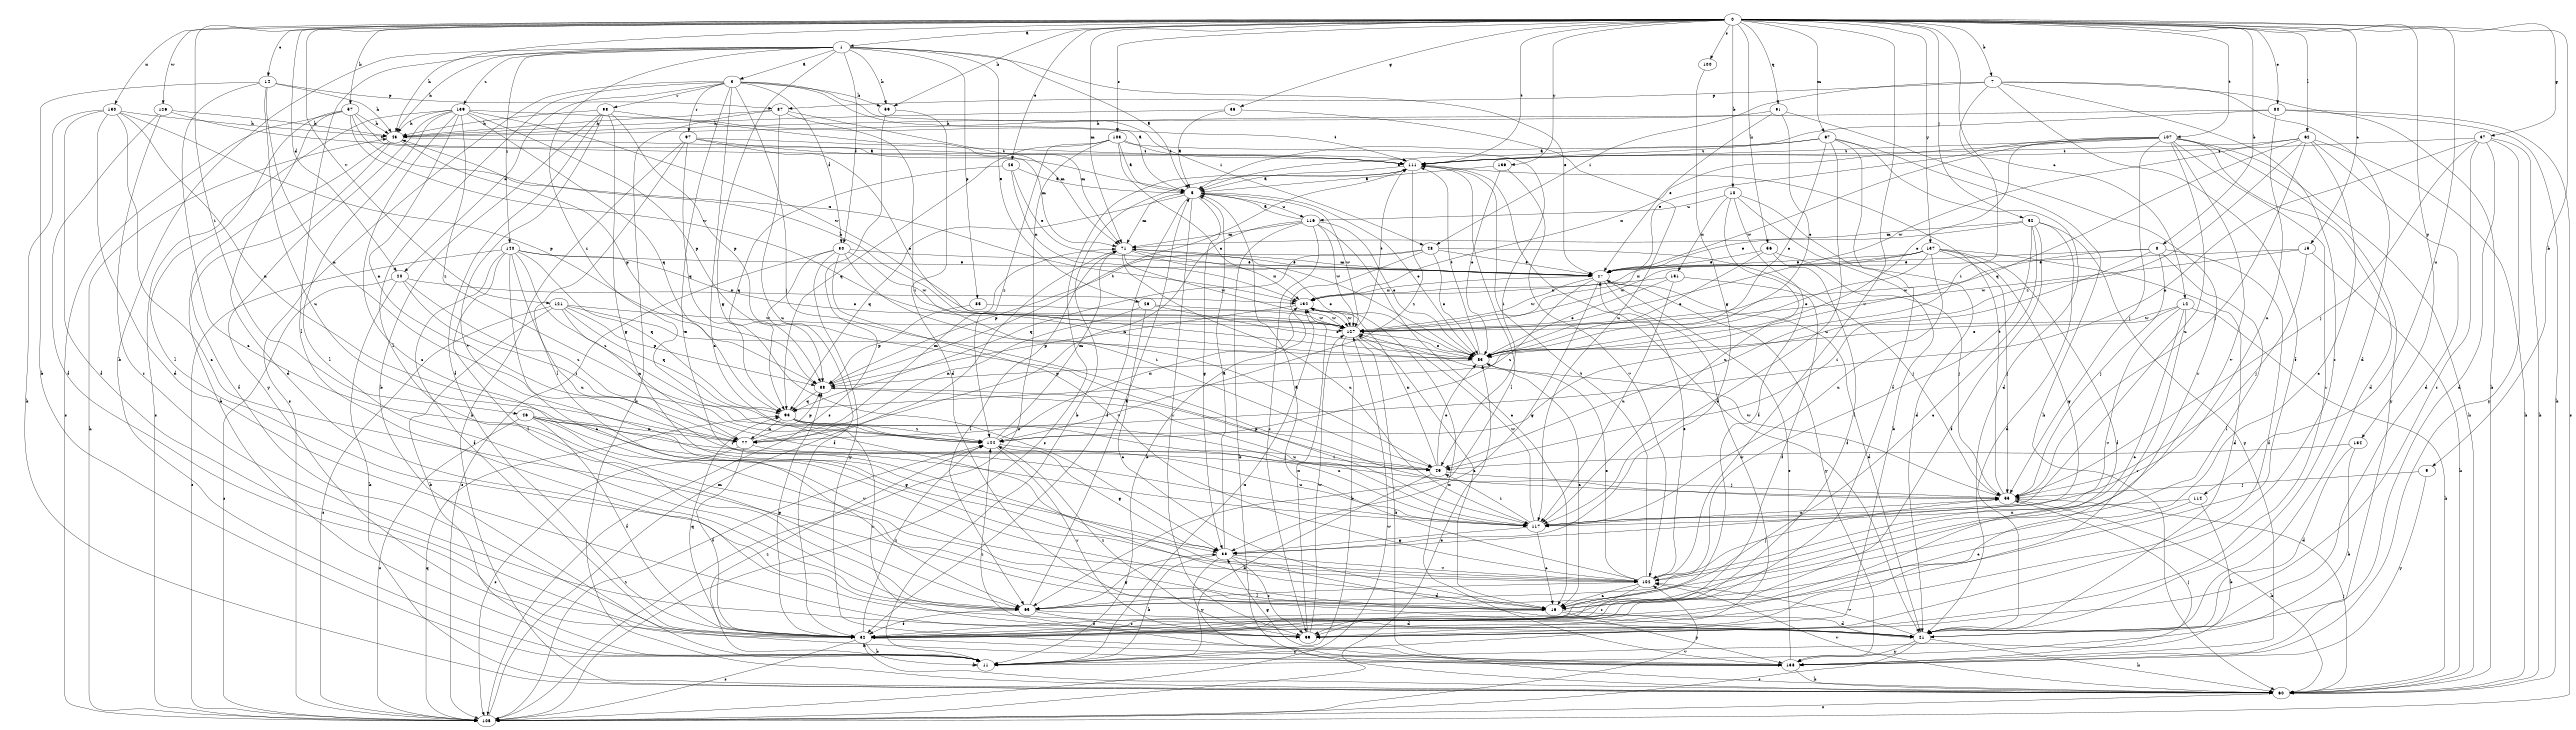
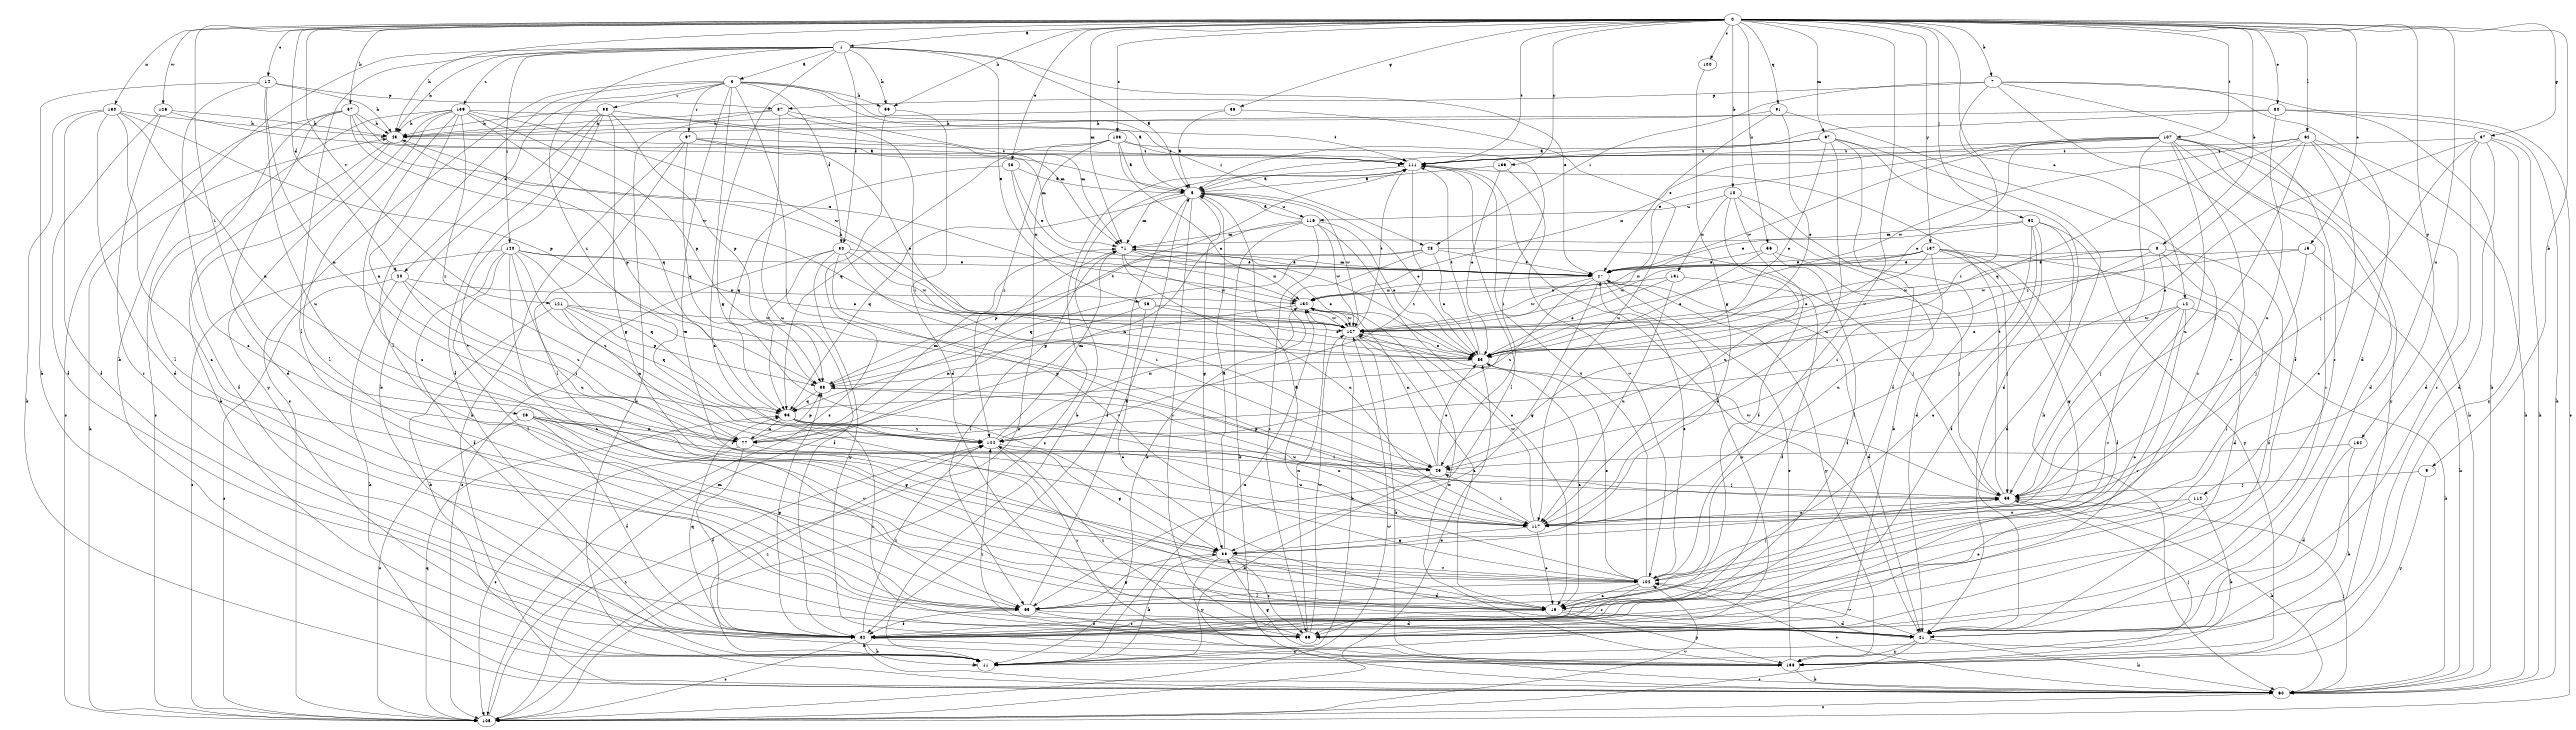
(978, 304) -> none
(324, 504) -> none
